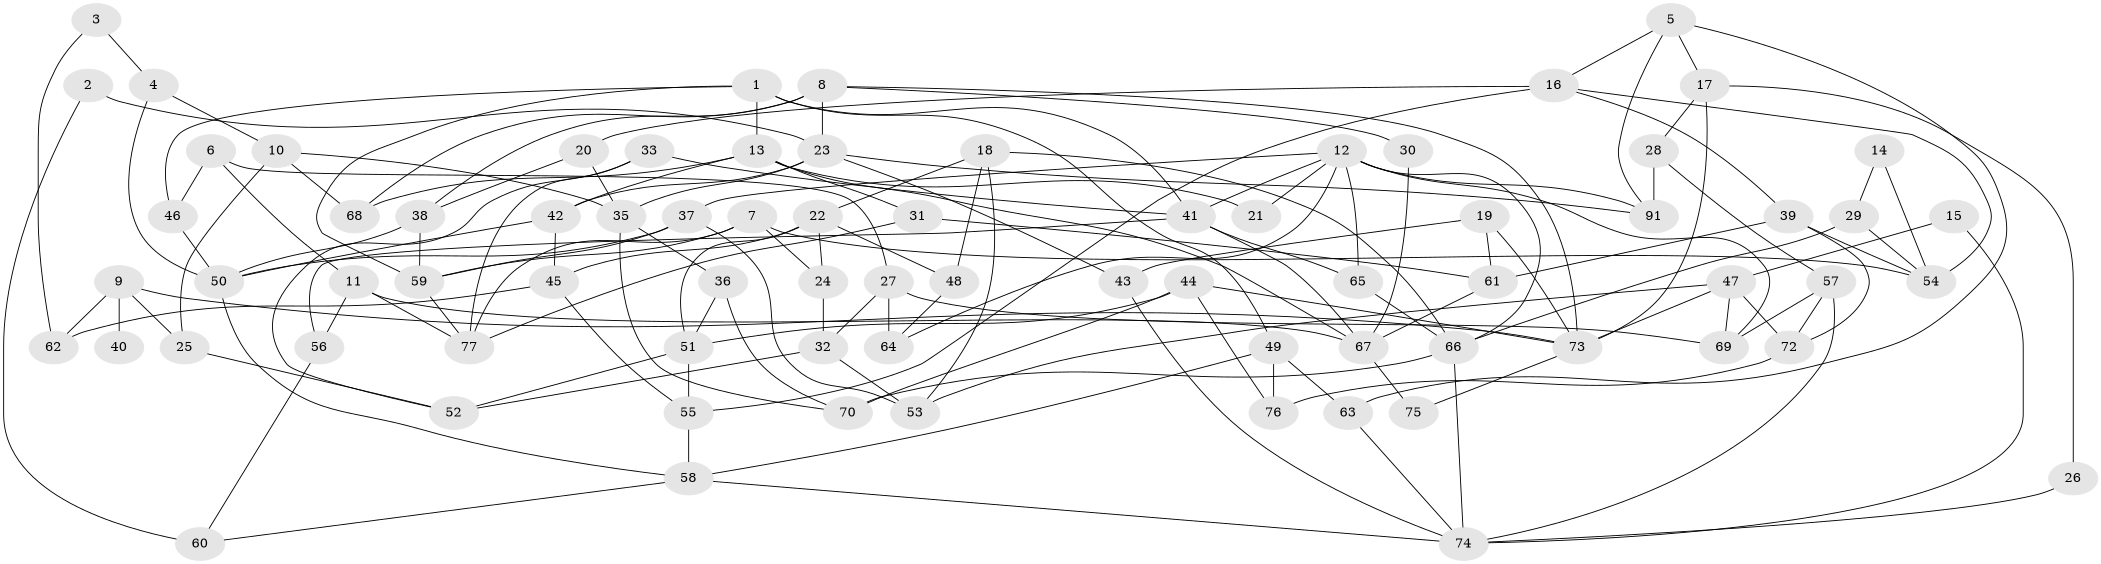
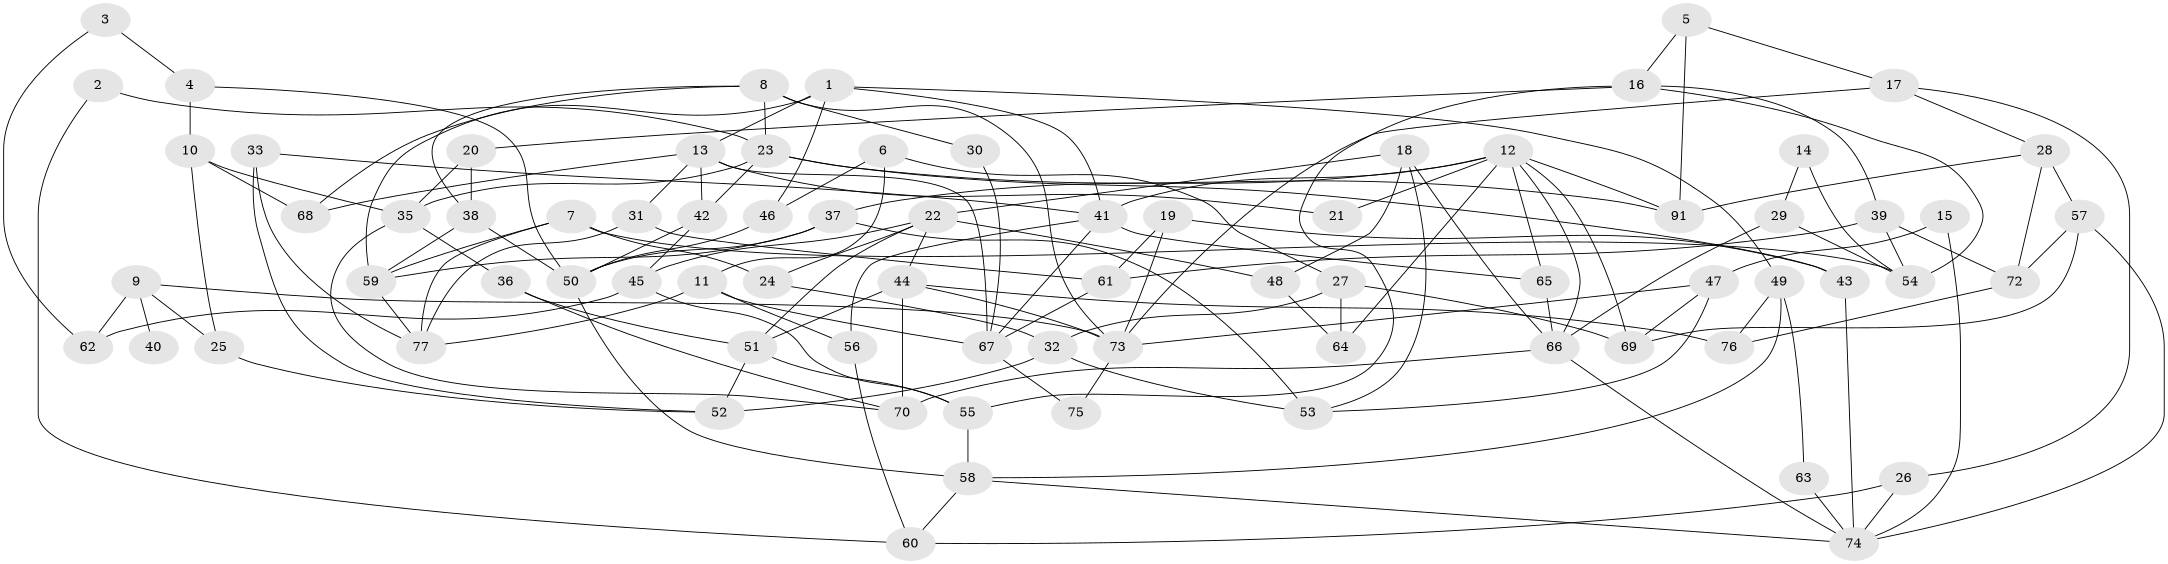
none -> (921, 242)
(1762, 317) -> (2030, 217)
(1907, 339) -> none
none -> (1410, 533)
